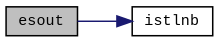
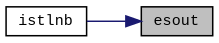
(97, 21) -> (106, 21)
